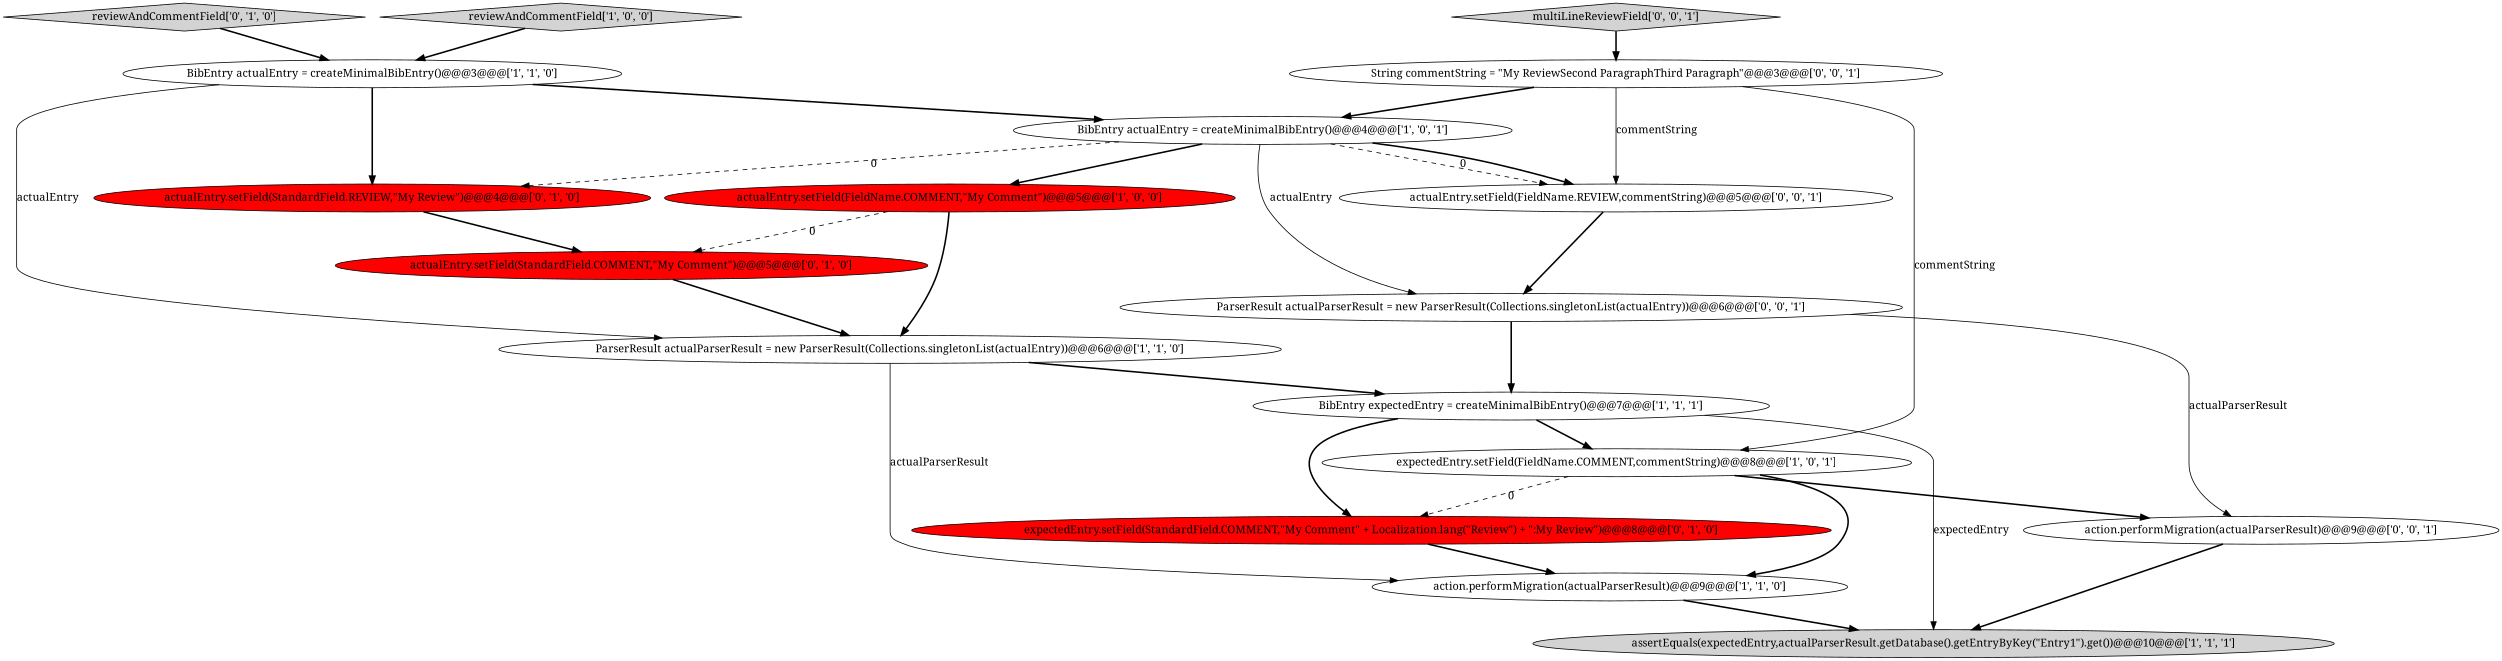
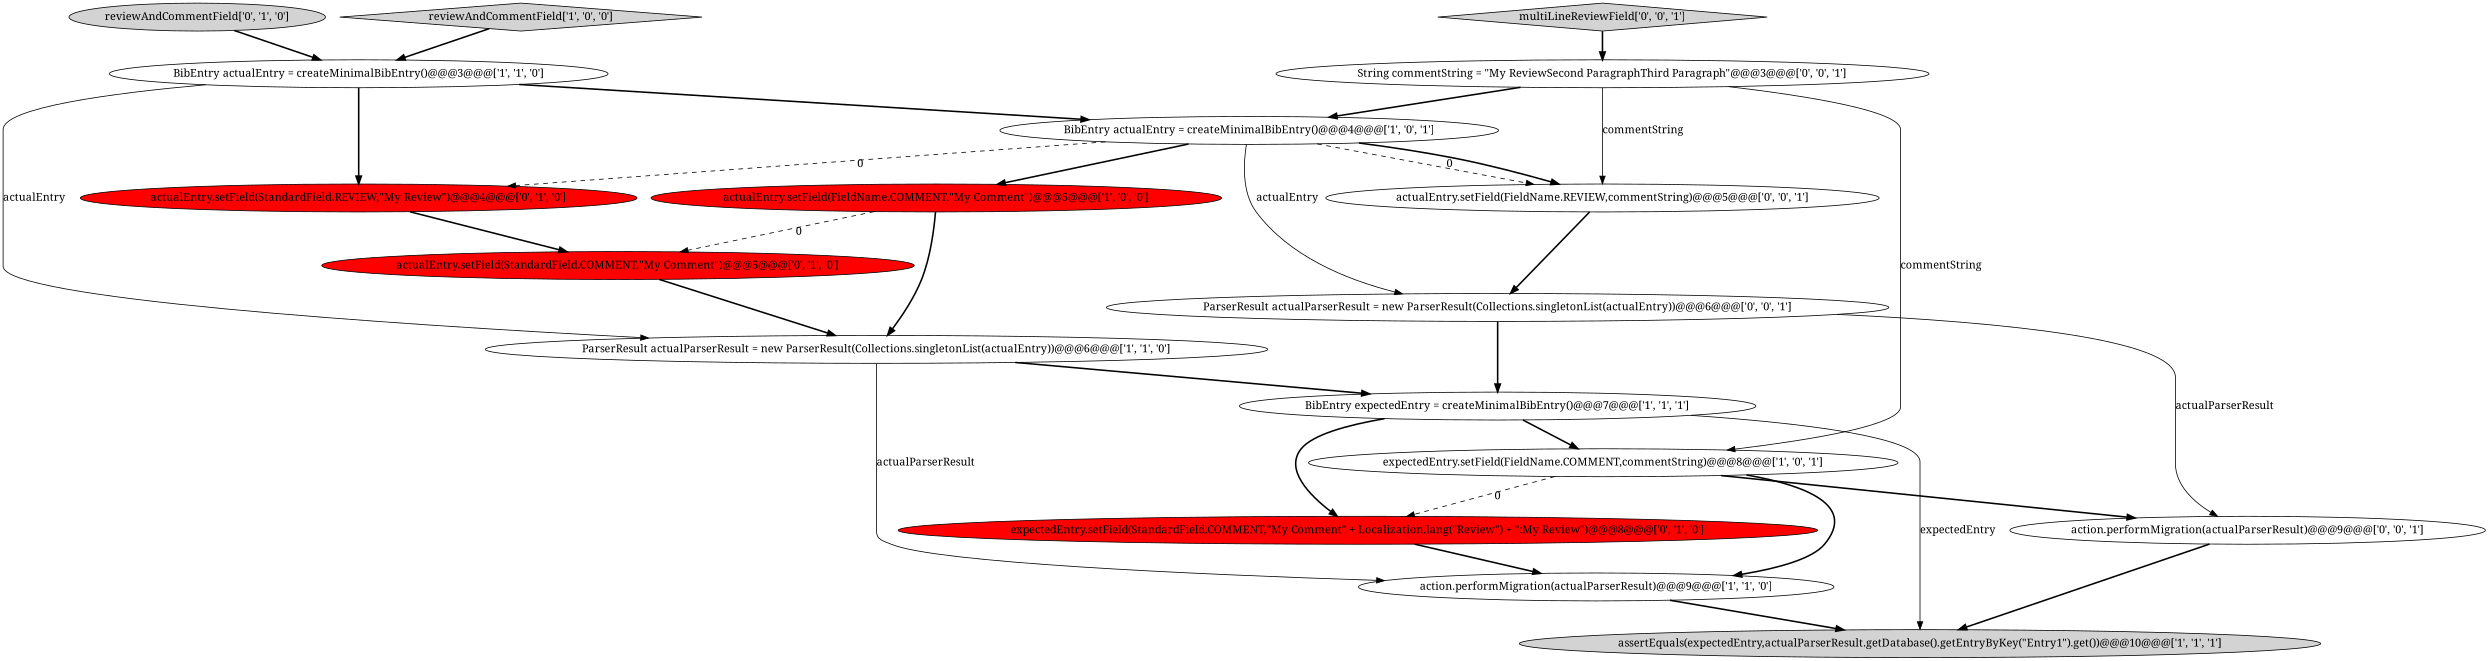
(184, 17) -> (197, 17)
